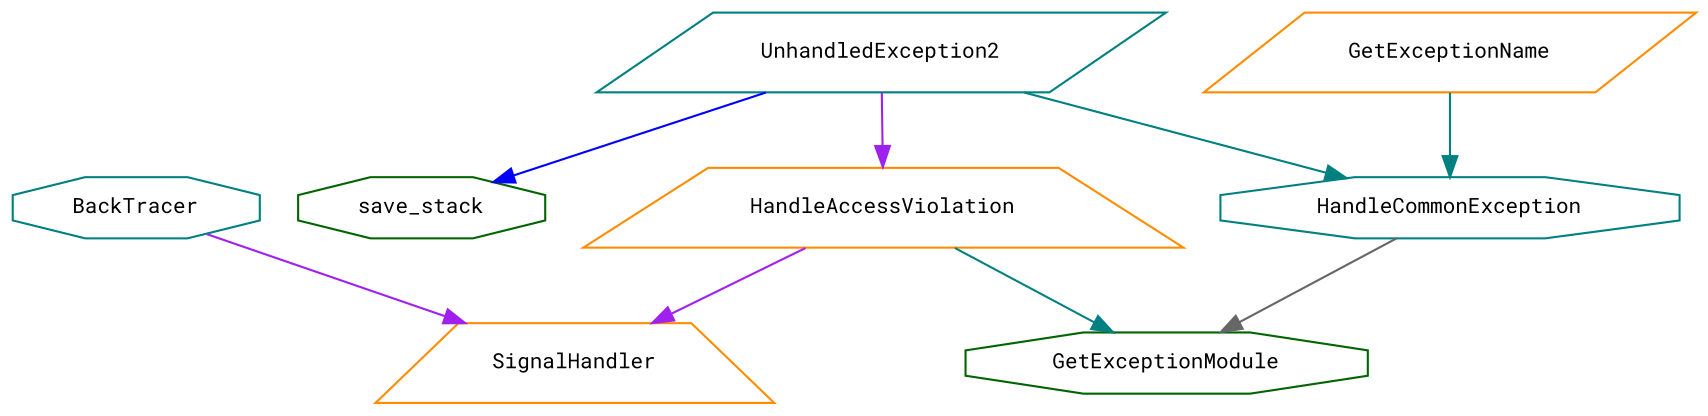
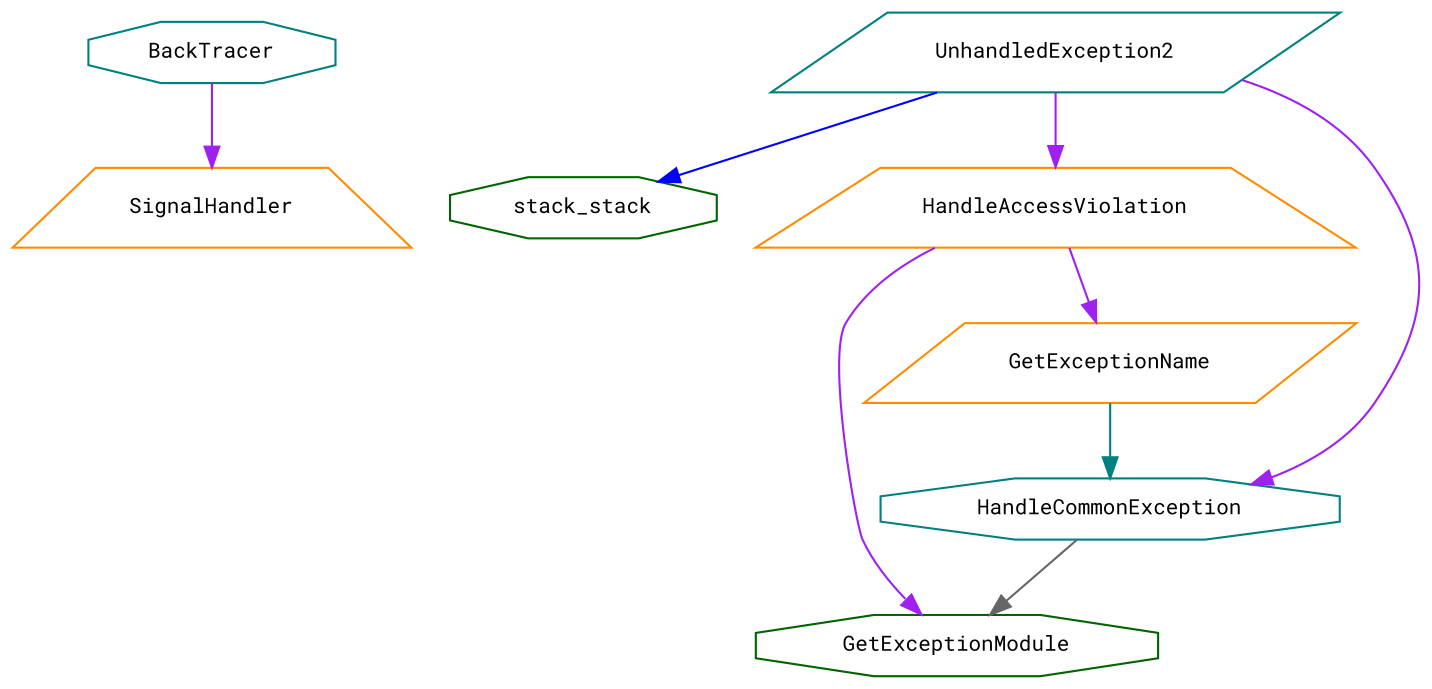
(1175, 133) -> (1418, 269)
(422, 208) -> (583, 208)
(738, 281) -> (1079, 275)
(1025, 285) -> (841, 409)
